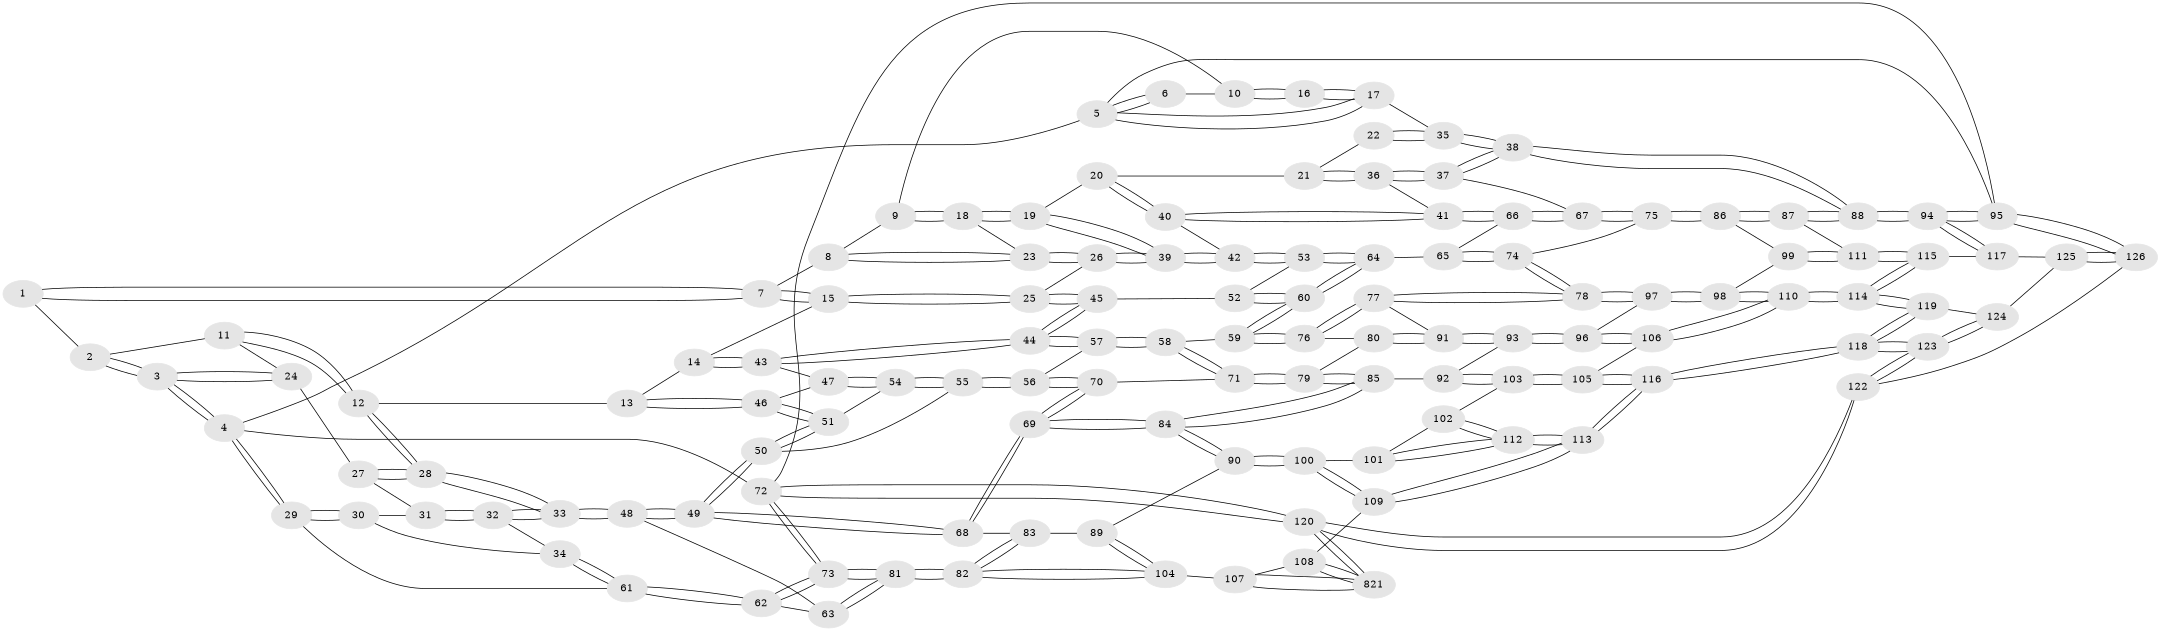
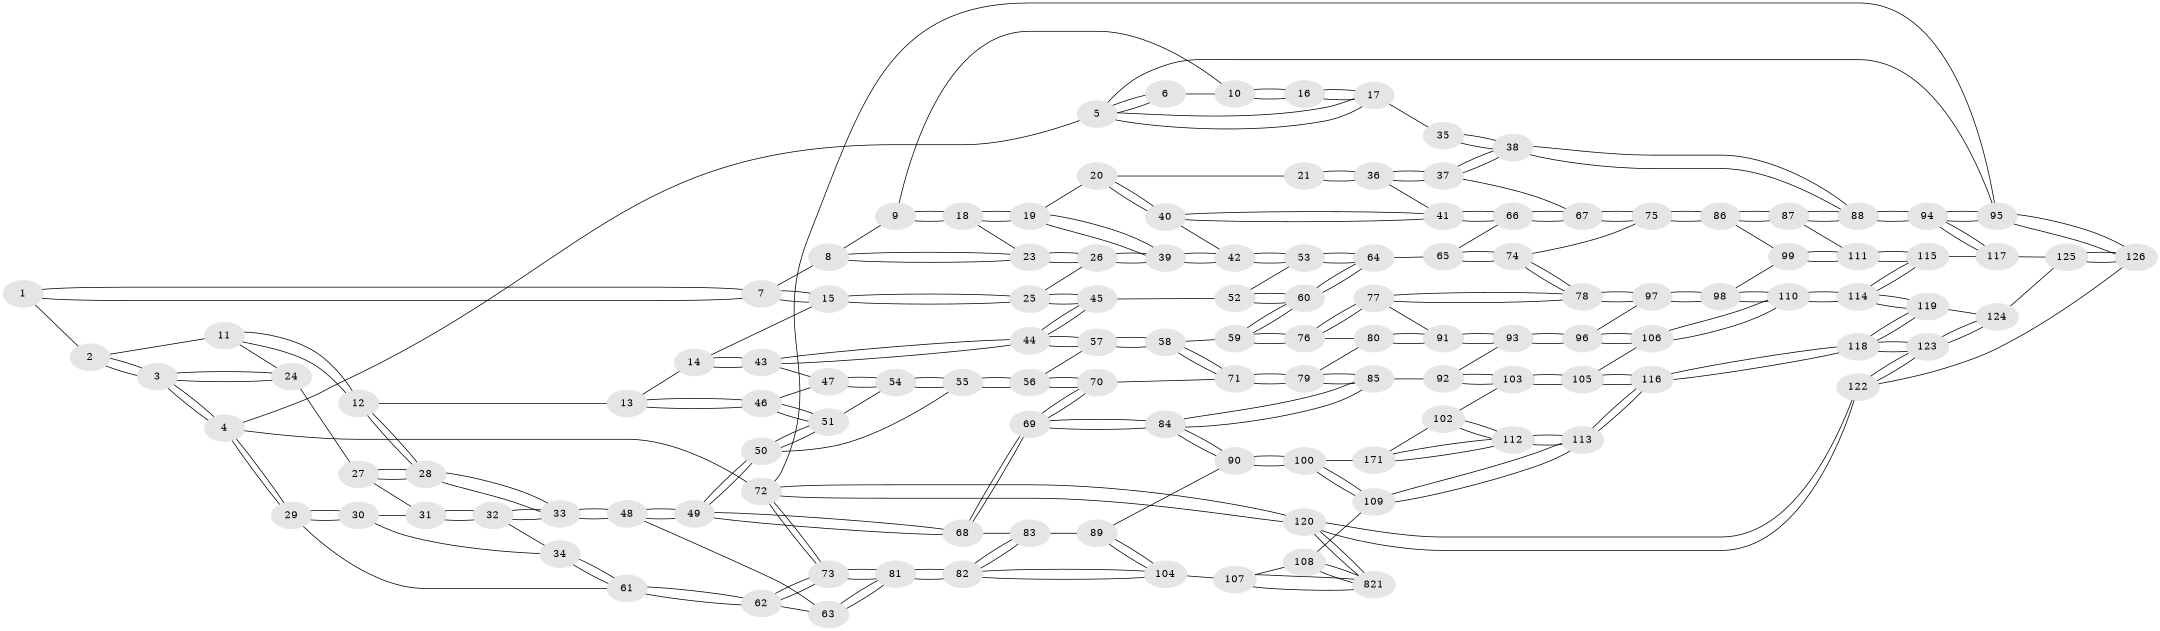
(1374, 136) -> none
(1374, 460) -> (1374, 460)
